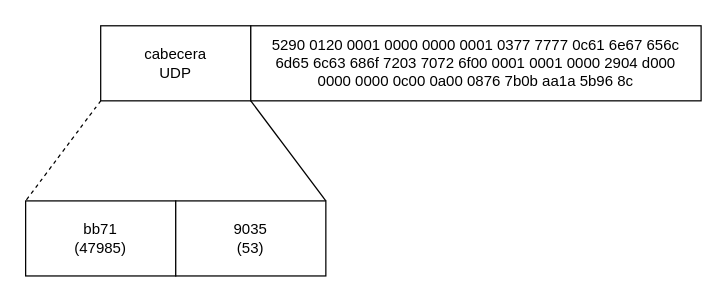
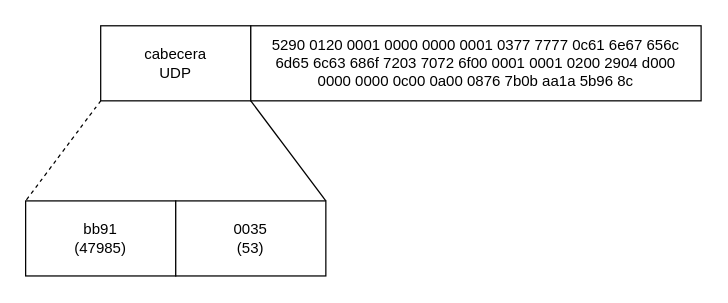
(476, 63) -> (476, 63)
(101, 238) -> (101, 238)
(251, 238) -> (251, 238)
